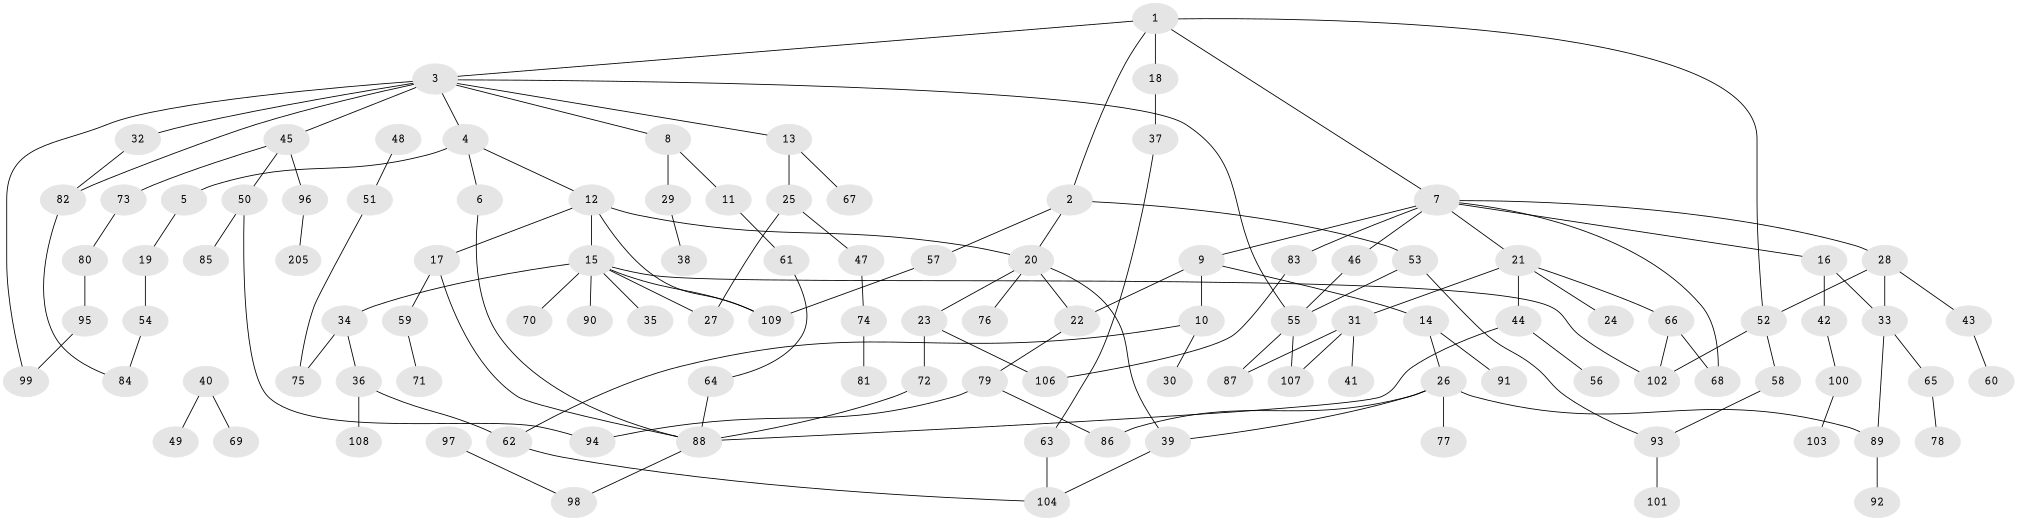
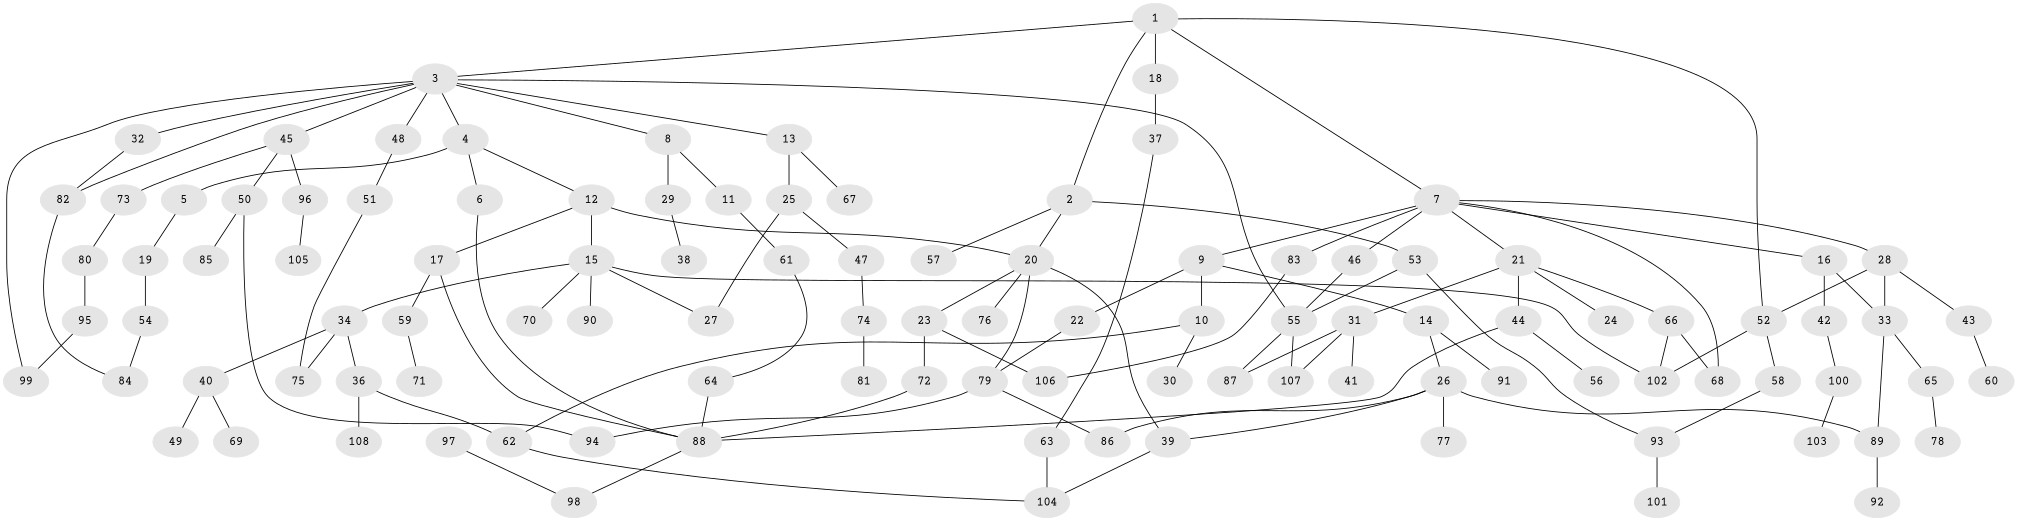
none -> (417, 109)
(298, 260) -> (298, 260)
(1054, 291) -> (1019, 324)
(650, 321) -> none
(771, 321) -> none
none -> (275, 351)
